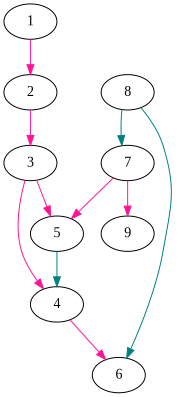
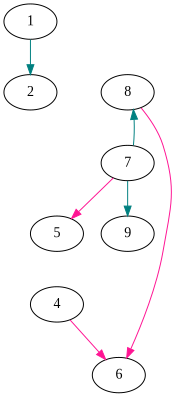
(30, 52) -> (30, 52)
(121, 123) -> (134, 133)
(30, 163) -> none
(128, 194) -> (128, 194)
(167, 228) -> (167, 228)
(57, 264) -> none
